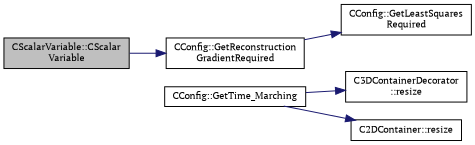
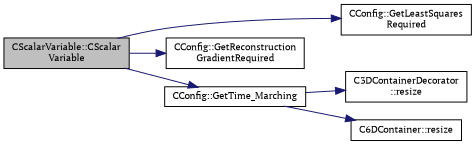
(318, 37) -> (224, 22)
none -> (156, 76)
(406, 130) -> (406, 130)
